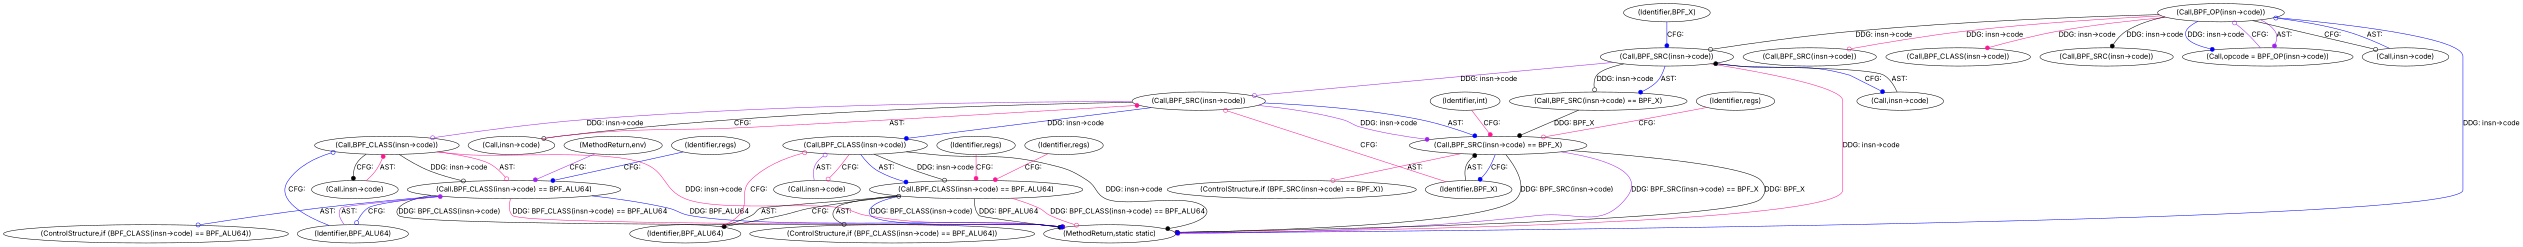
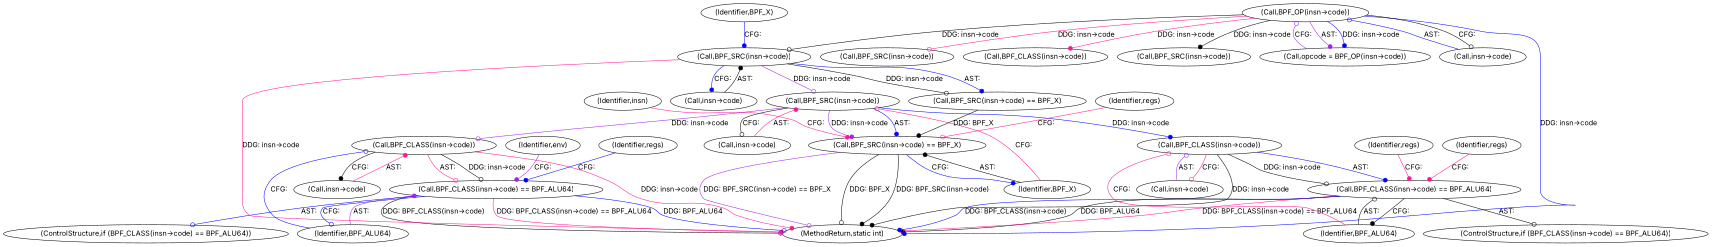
(1465, 101) -> (623, 101)
(613, 145) -> (543, 145)
(1292, 190) -> none
(1110, 234) -> (842, 234)
